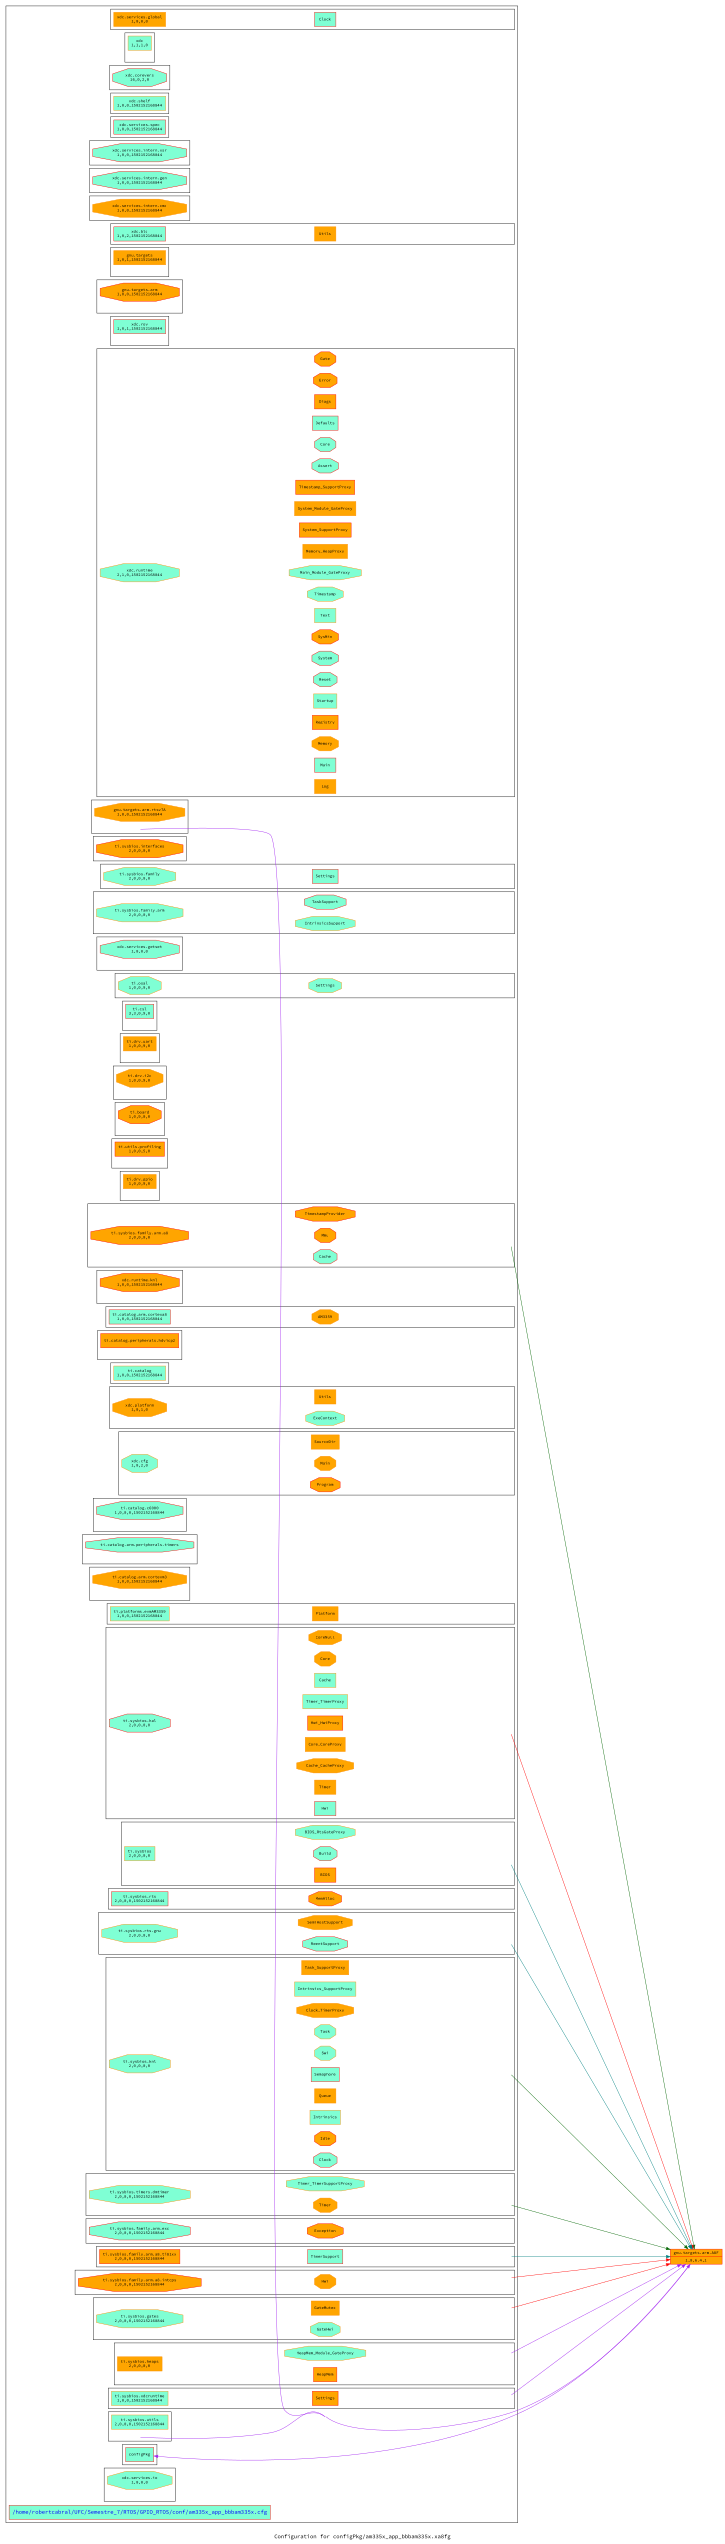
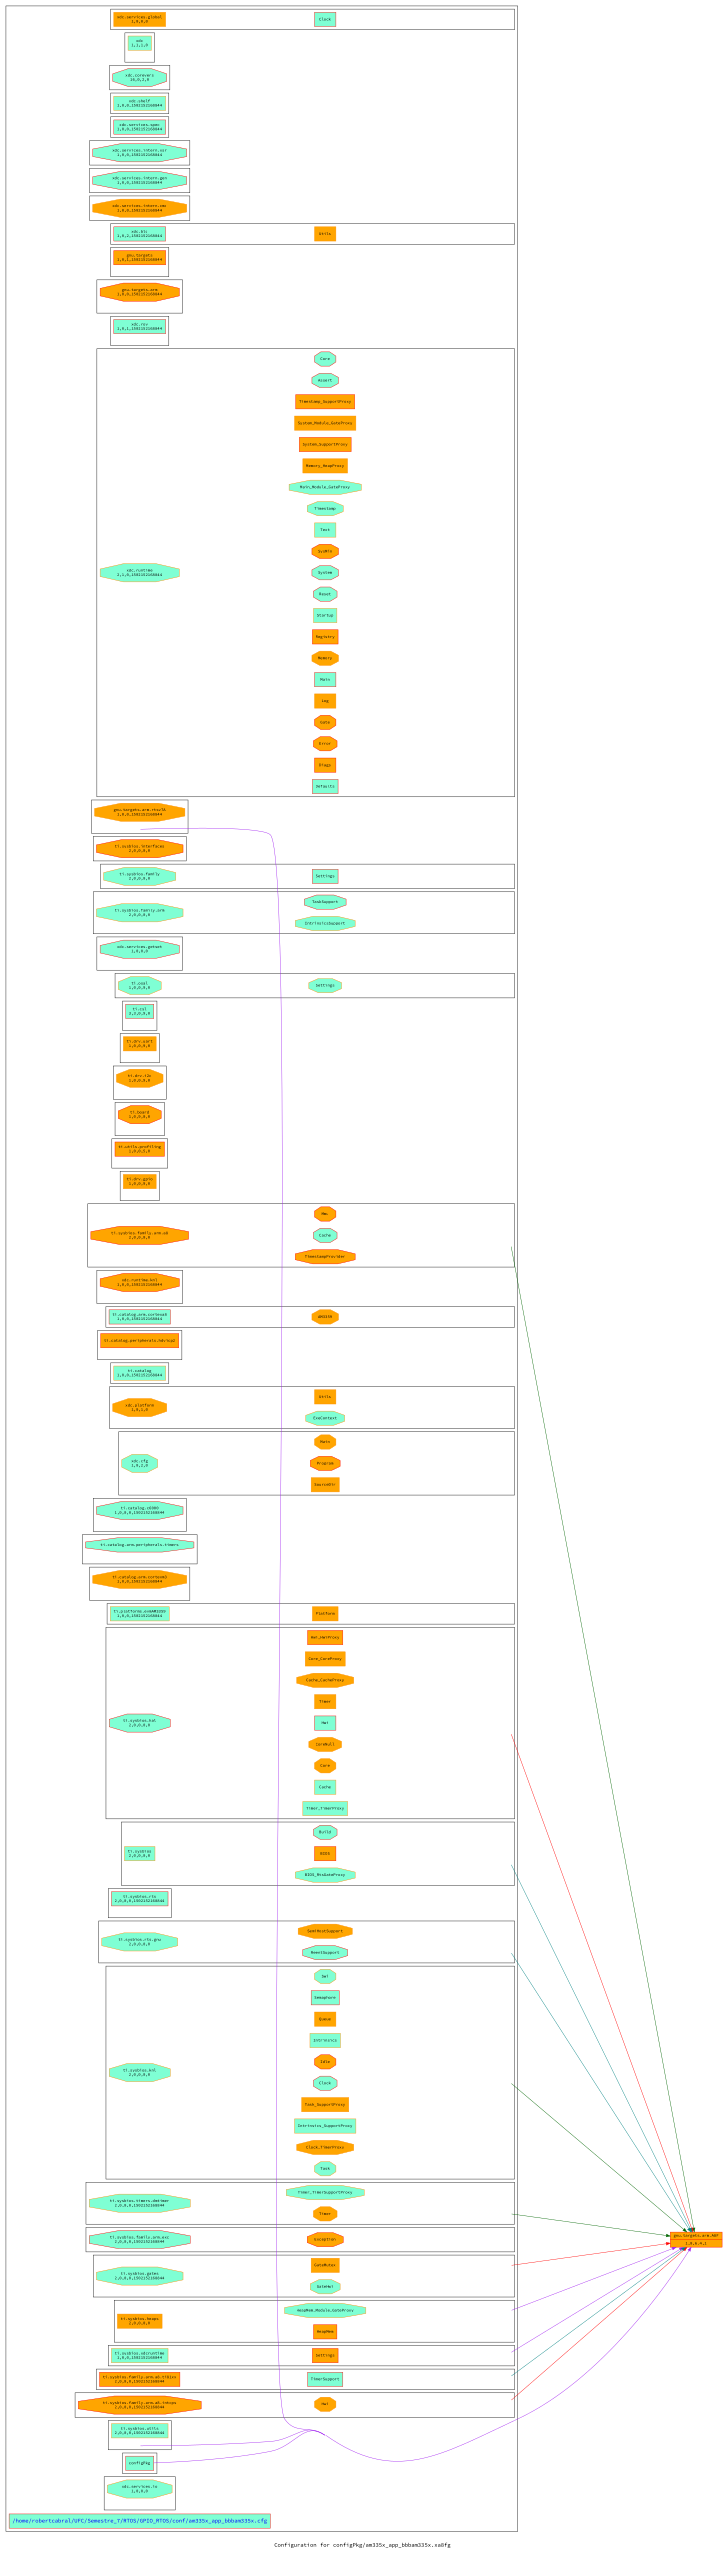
(140, 258) -> (140, 258)
(325, 1899) -> none
(454, 2436) -> (242, 2456)
